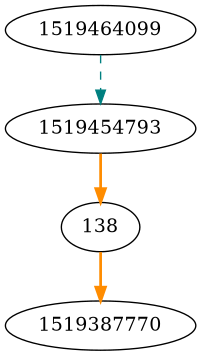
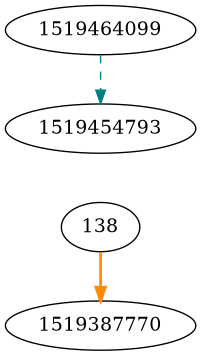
(101, 171) -> none
